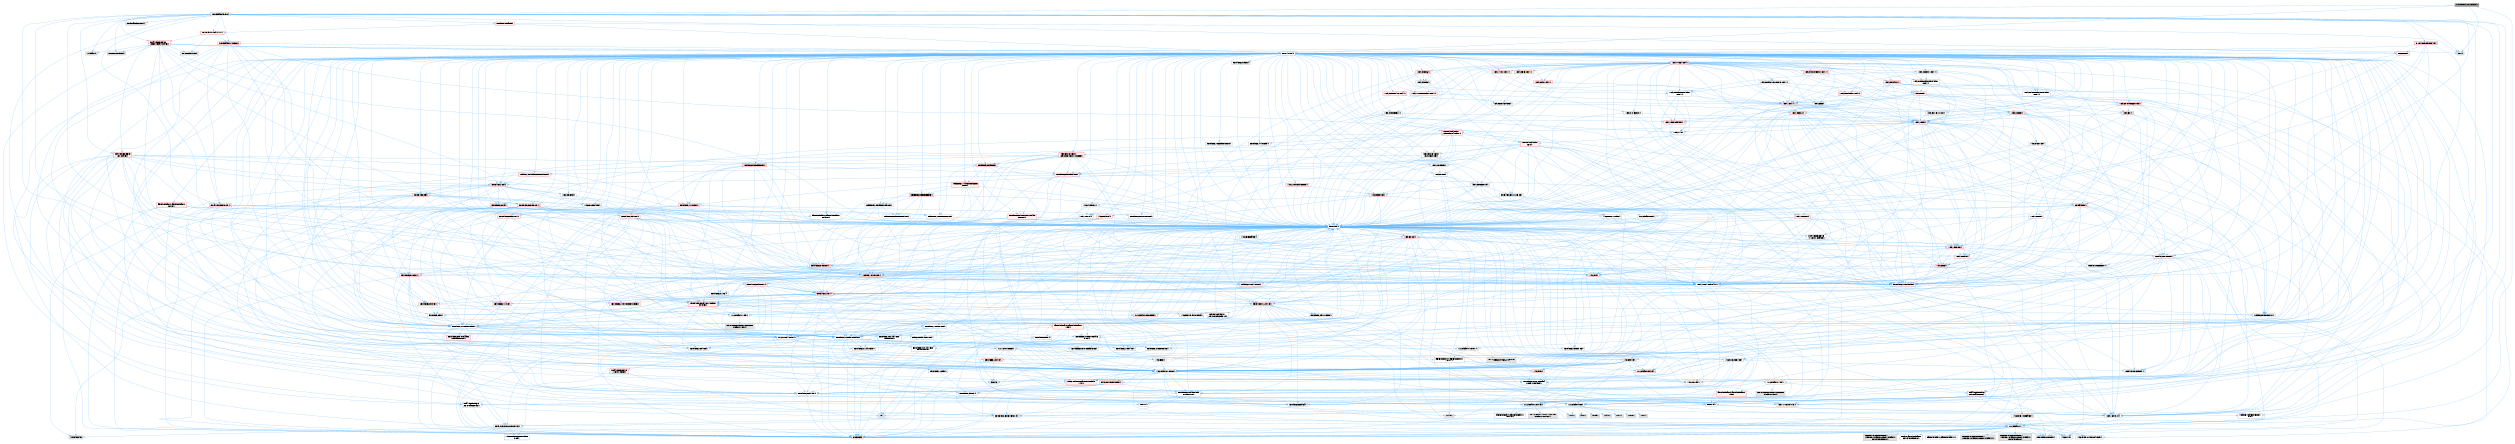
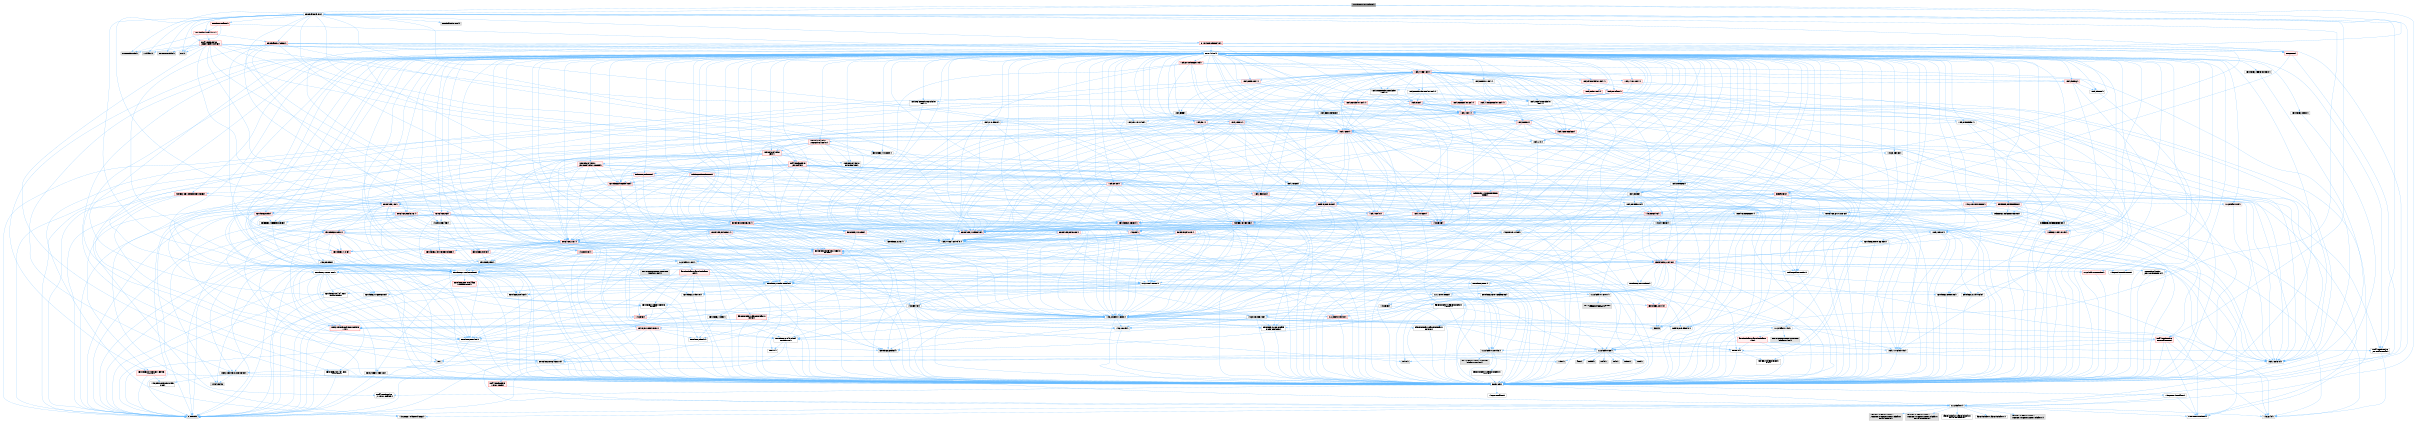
(2477, 29) -> (737, 8)
(2010, 73) -> (1307, 67)
(1373, 231) -> (1220, 367)
(1911, 437) -> (1957, 417)
